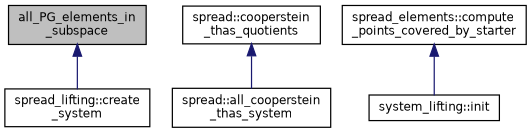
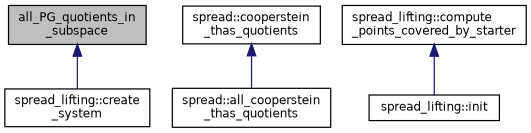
(77, 25) -> (77, 25)
(434, 25) -> (434, 25)
(252, 108) -> (252, 108)
(434, 108) -> (434, 108)
